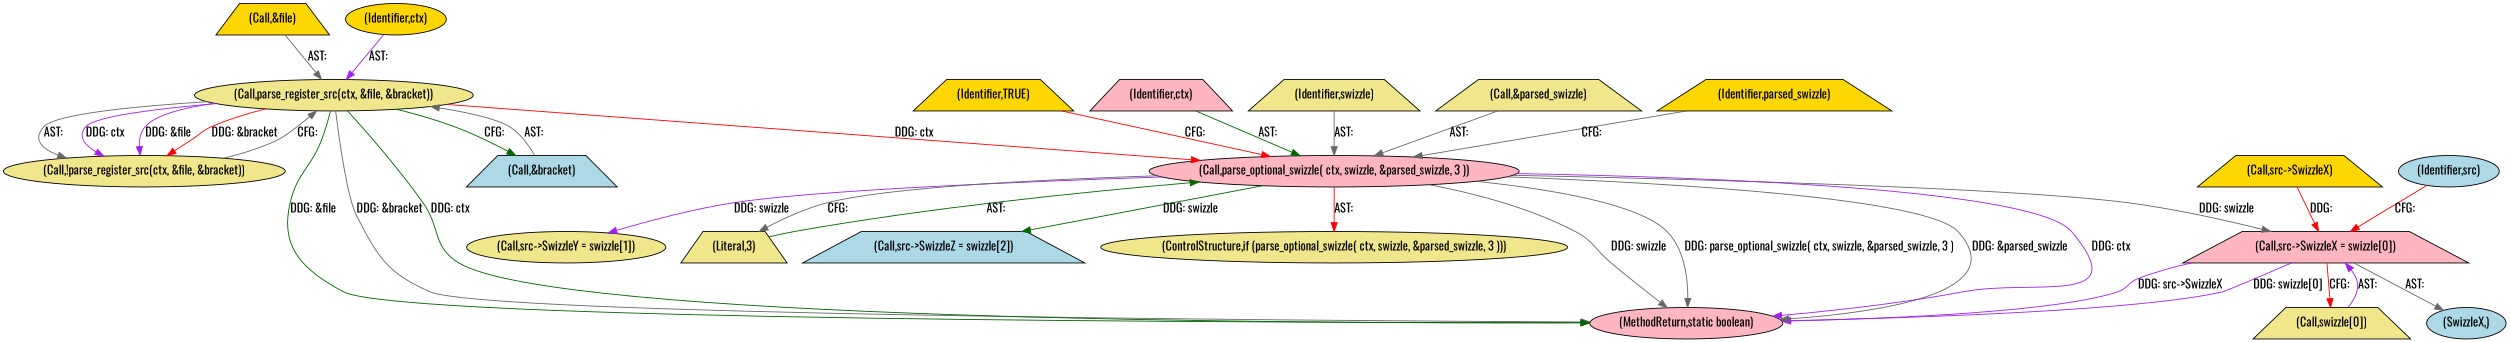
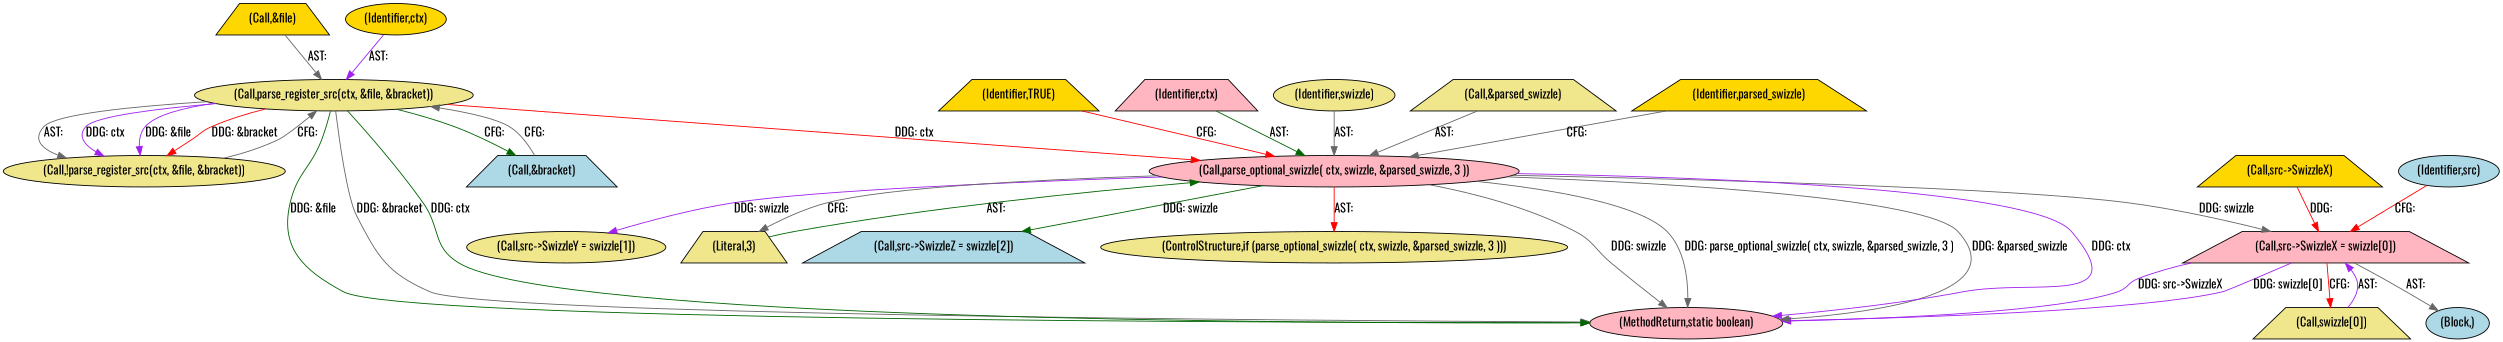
(1334, 95) -> (1334, 95)
(535, 133) -> (536, 133)
(2466, 323) -> (2458, 323)
